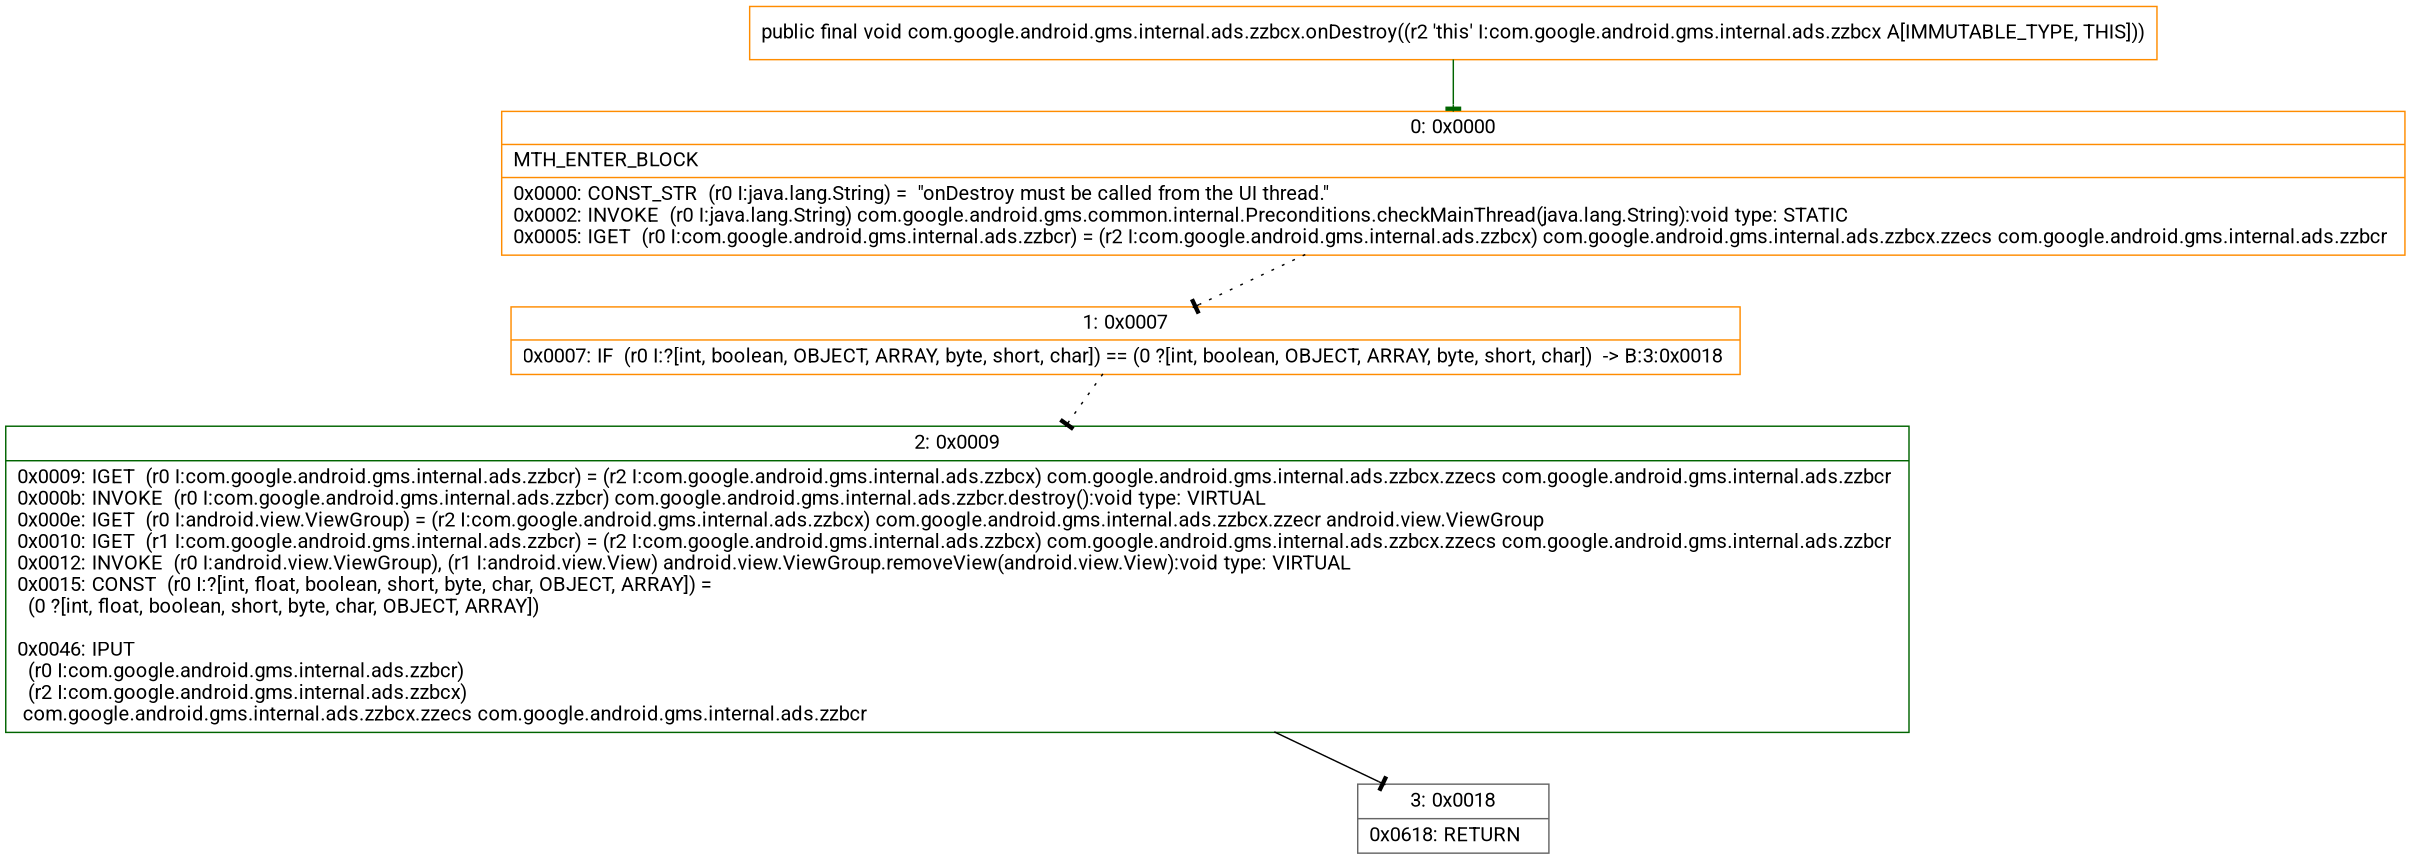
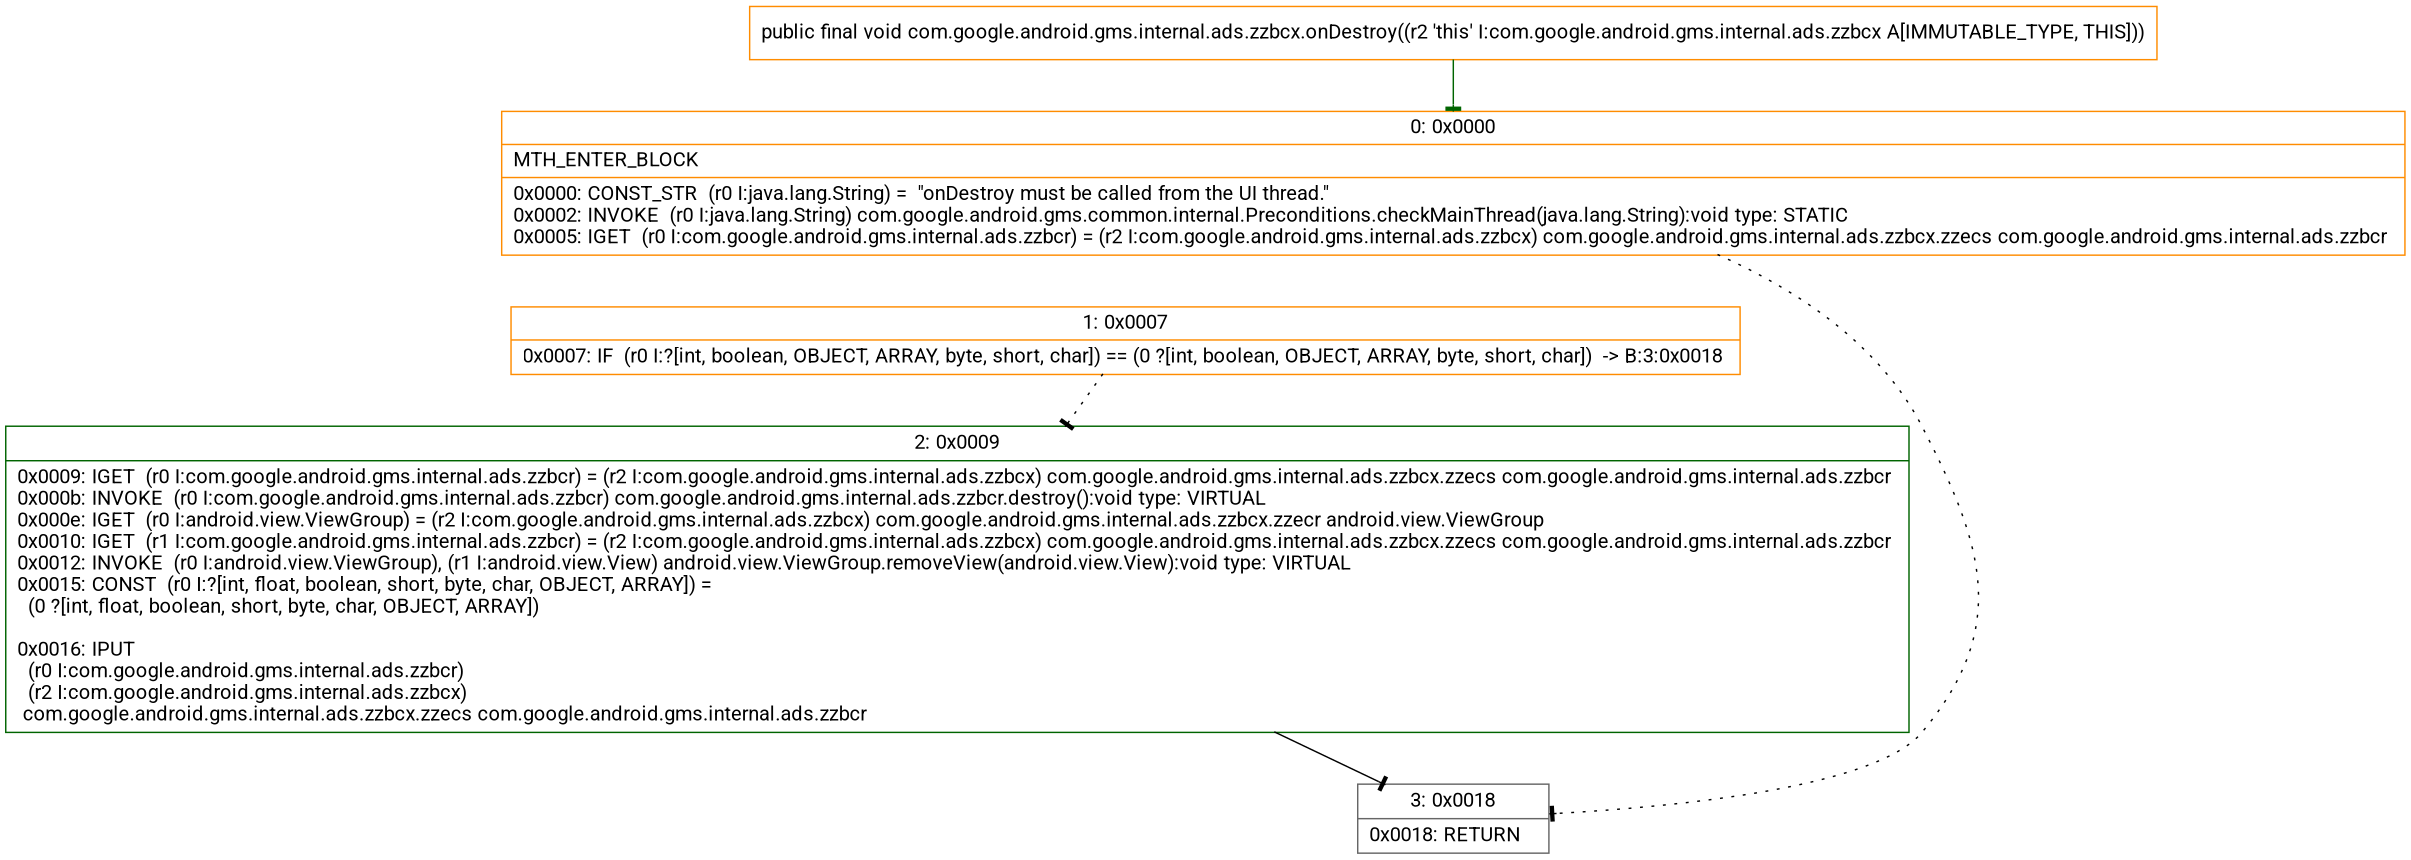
(1252, 280) -> (1973, 634)
(82, 650) -> (82, 650)
(1453, 835) -> (1453, 835)
